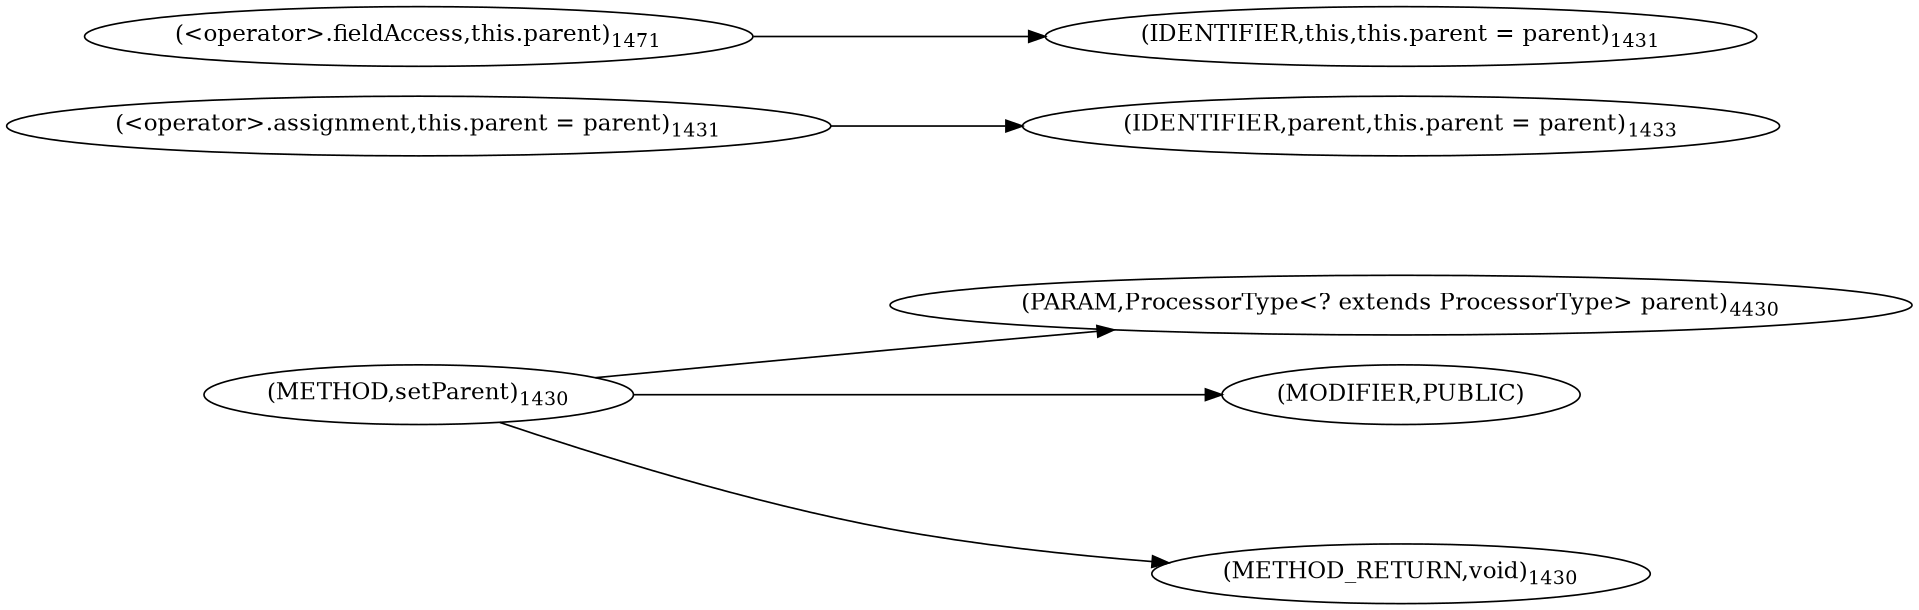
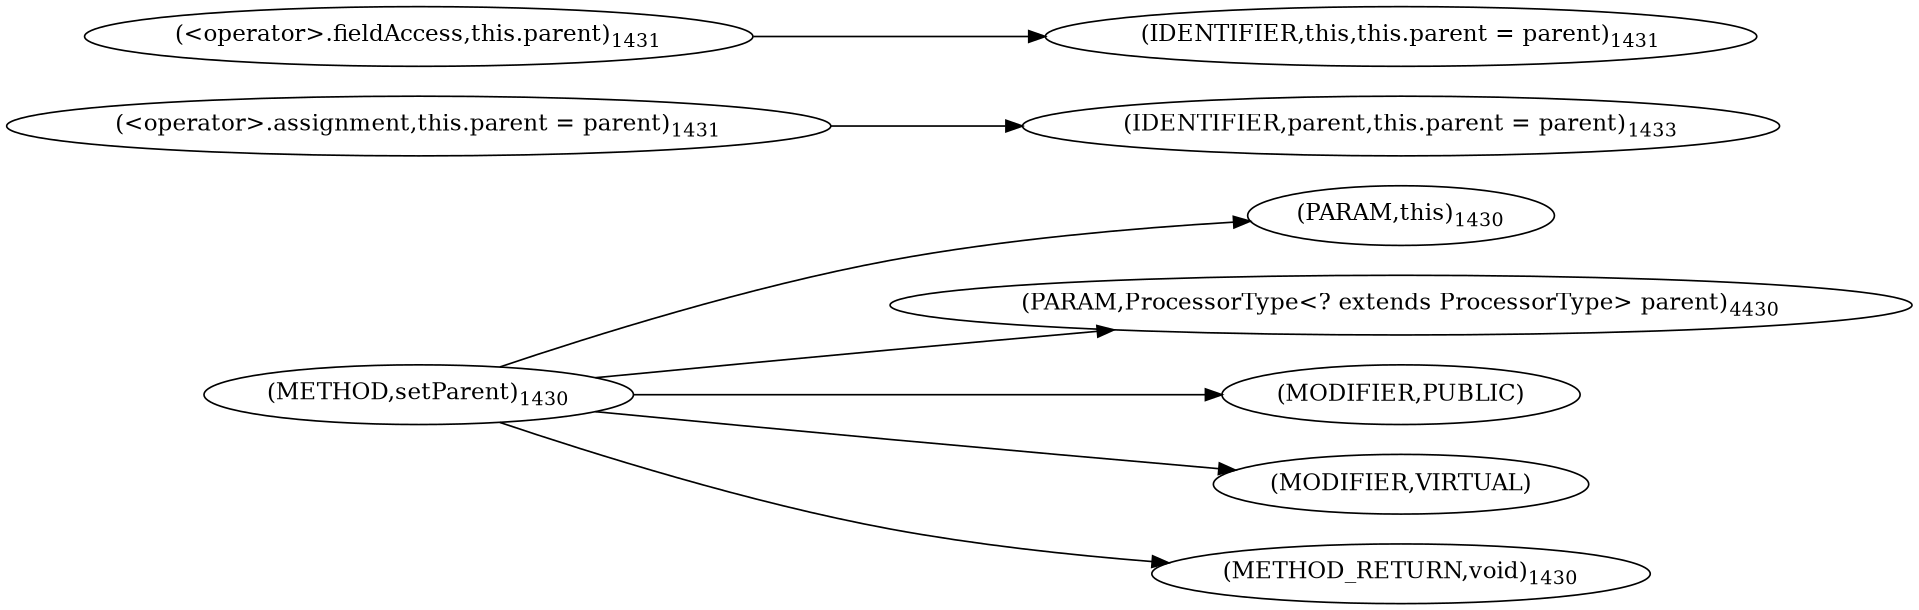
(637, 34) -> (637, 34)
none -> (1401, 216)
none -> (1401, 484)
